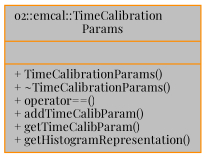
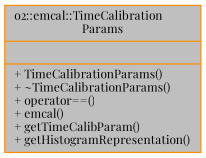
(80, 114) -> (39, 114)
